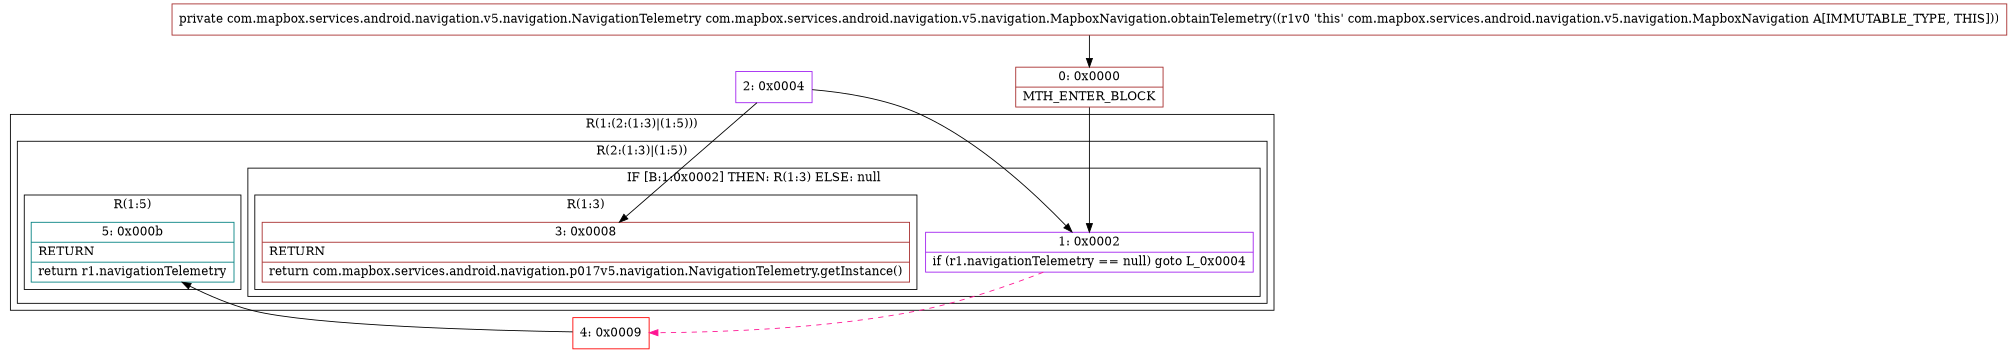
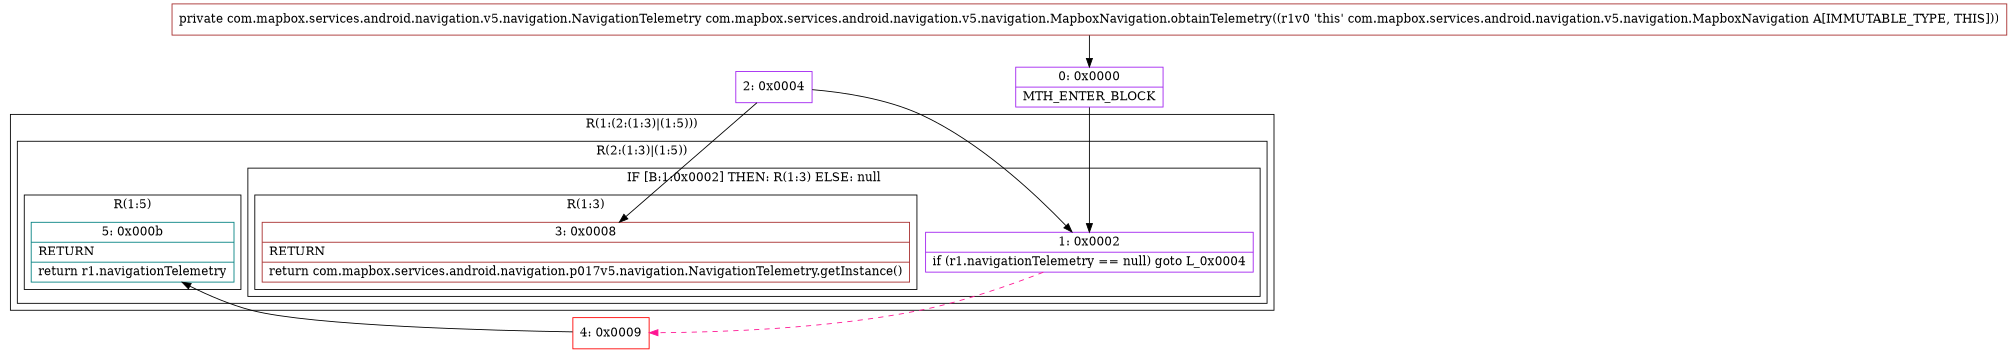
(1089, 87) -> (1089, 87)
